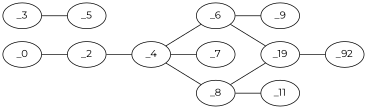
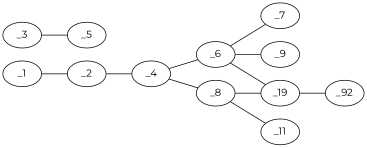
(22, 54) -> (22, 74)
(184, 54) -> (248, 35)
